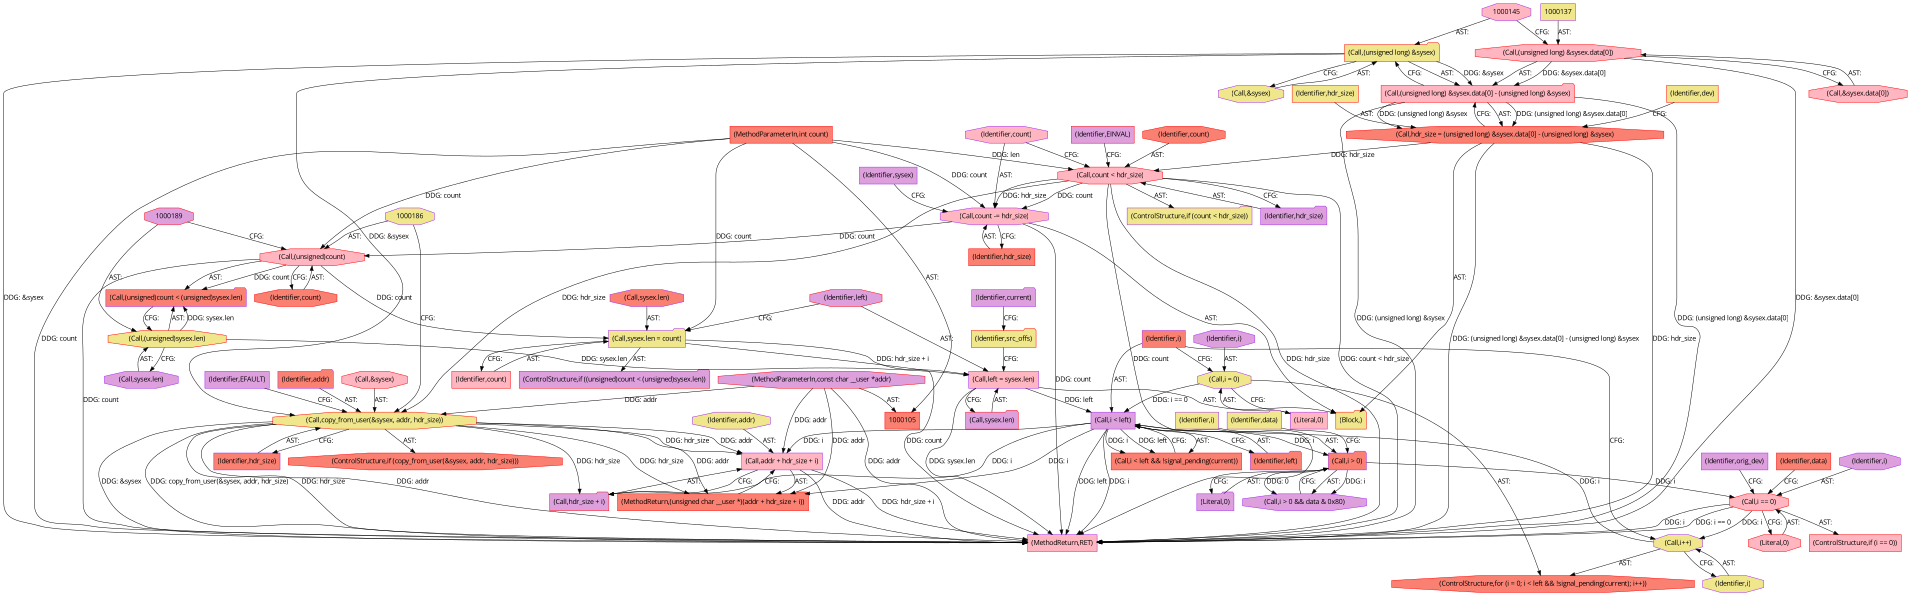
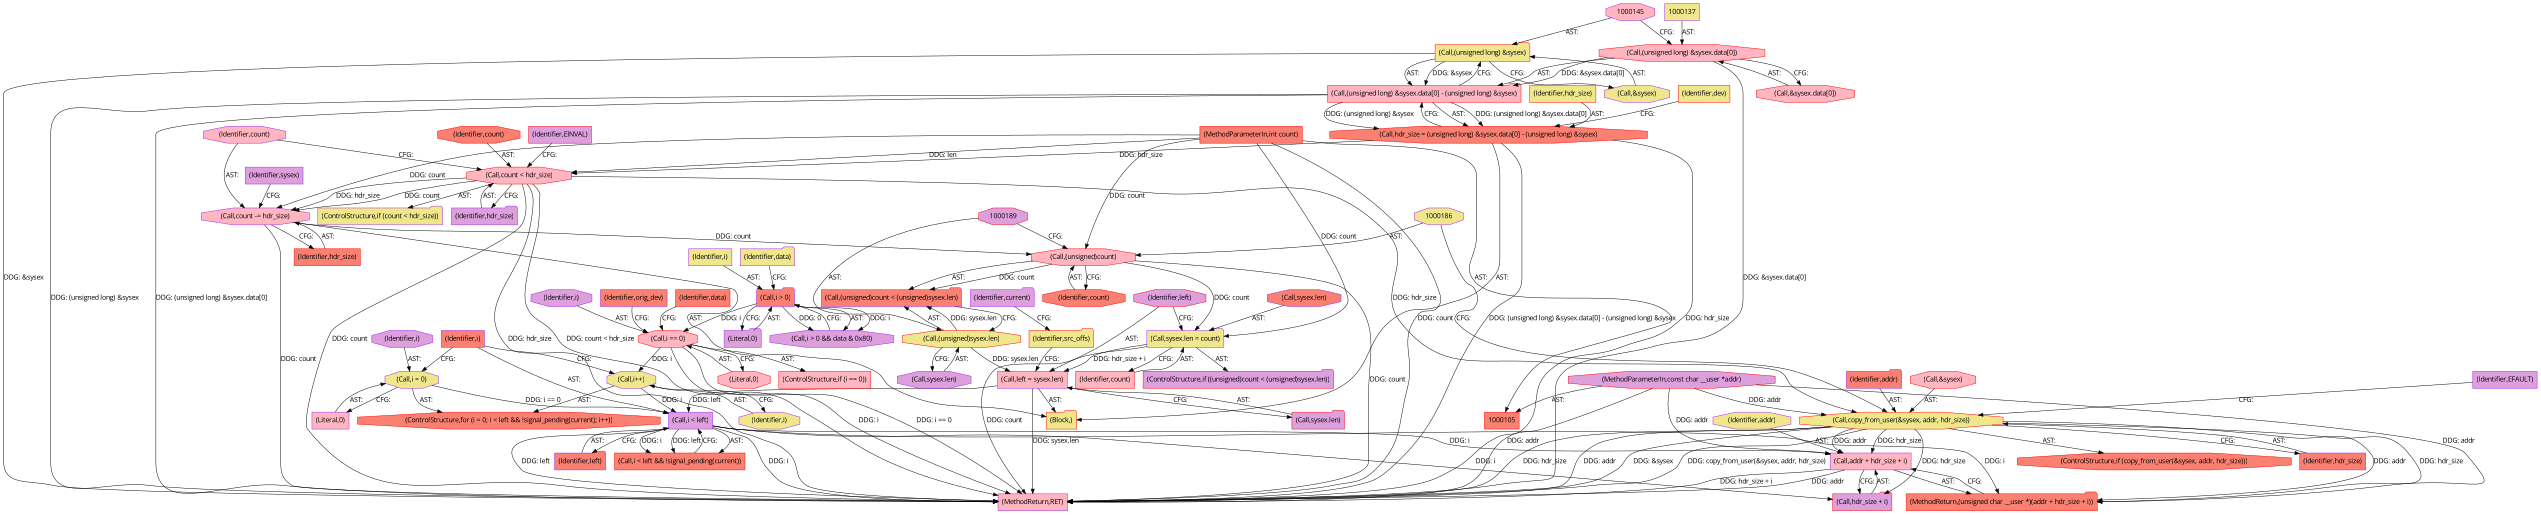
(520, 72) -> none
(1269, 437) -> none
(1735, 461) -> (634, 298)
